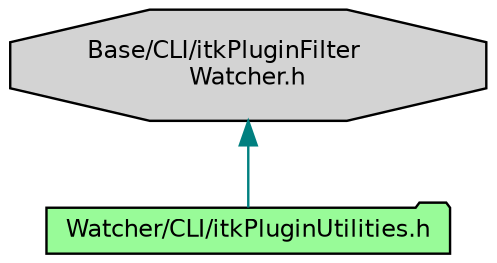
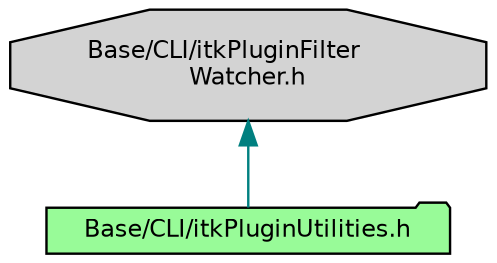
(248, 231) -> (248, 231)
